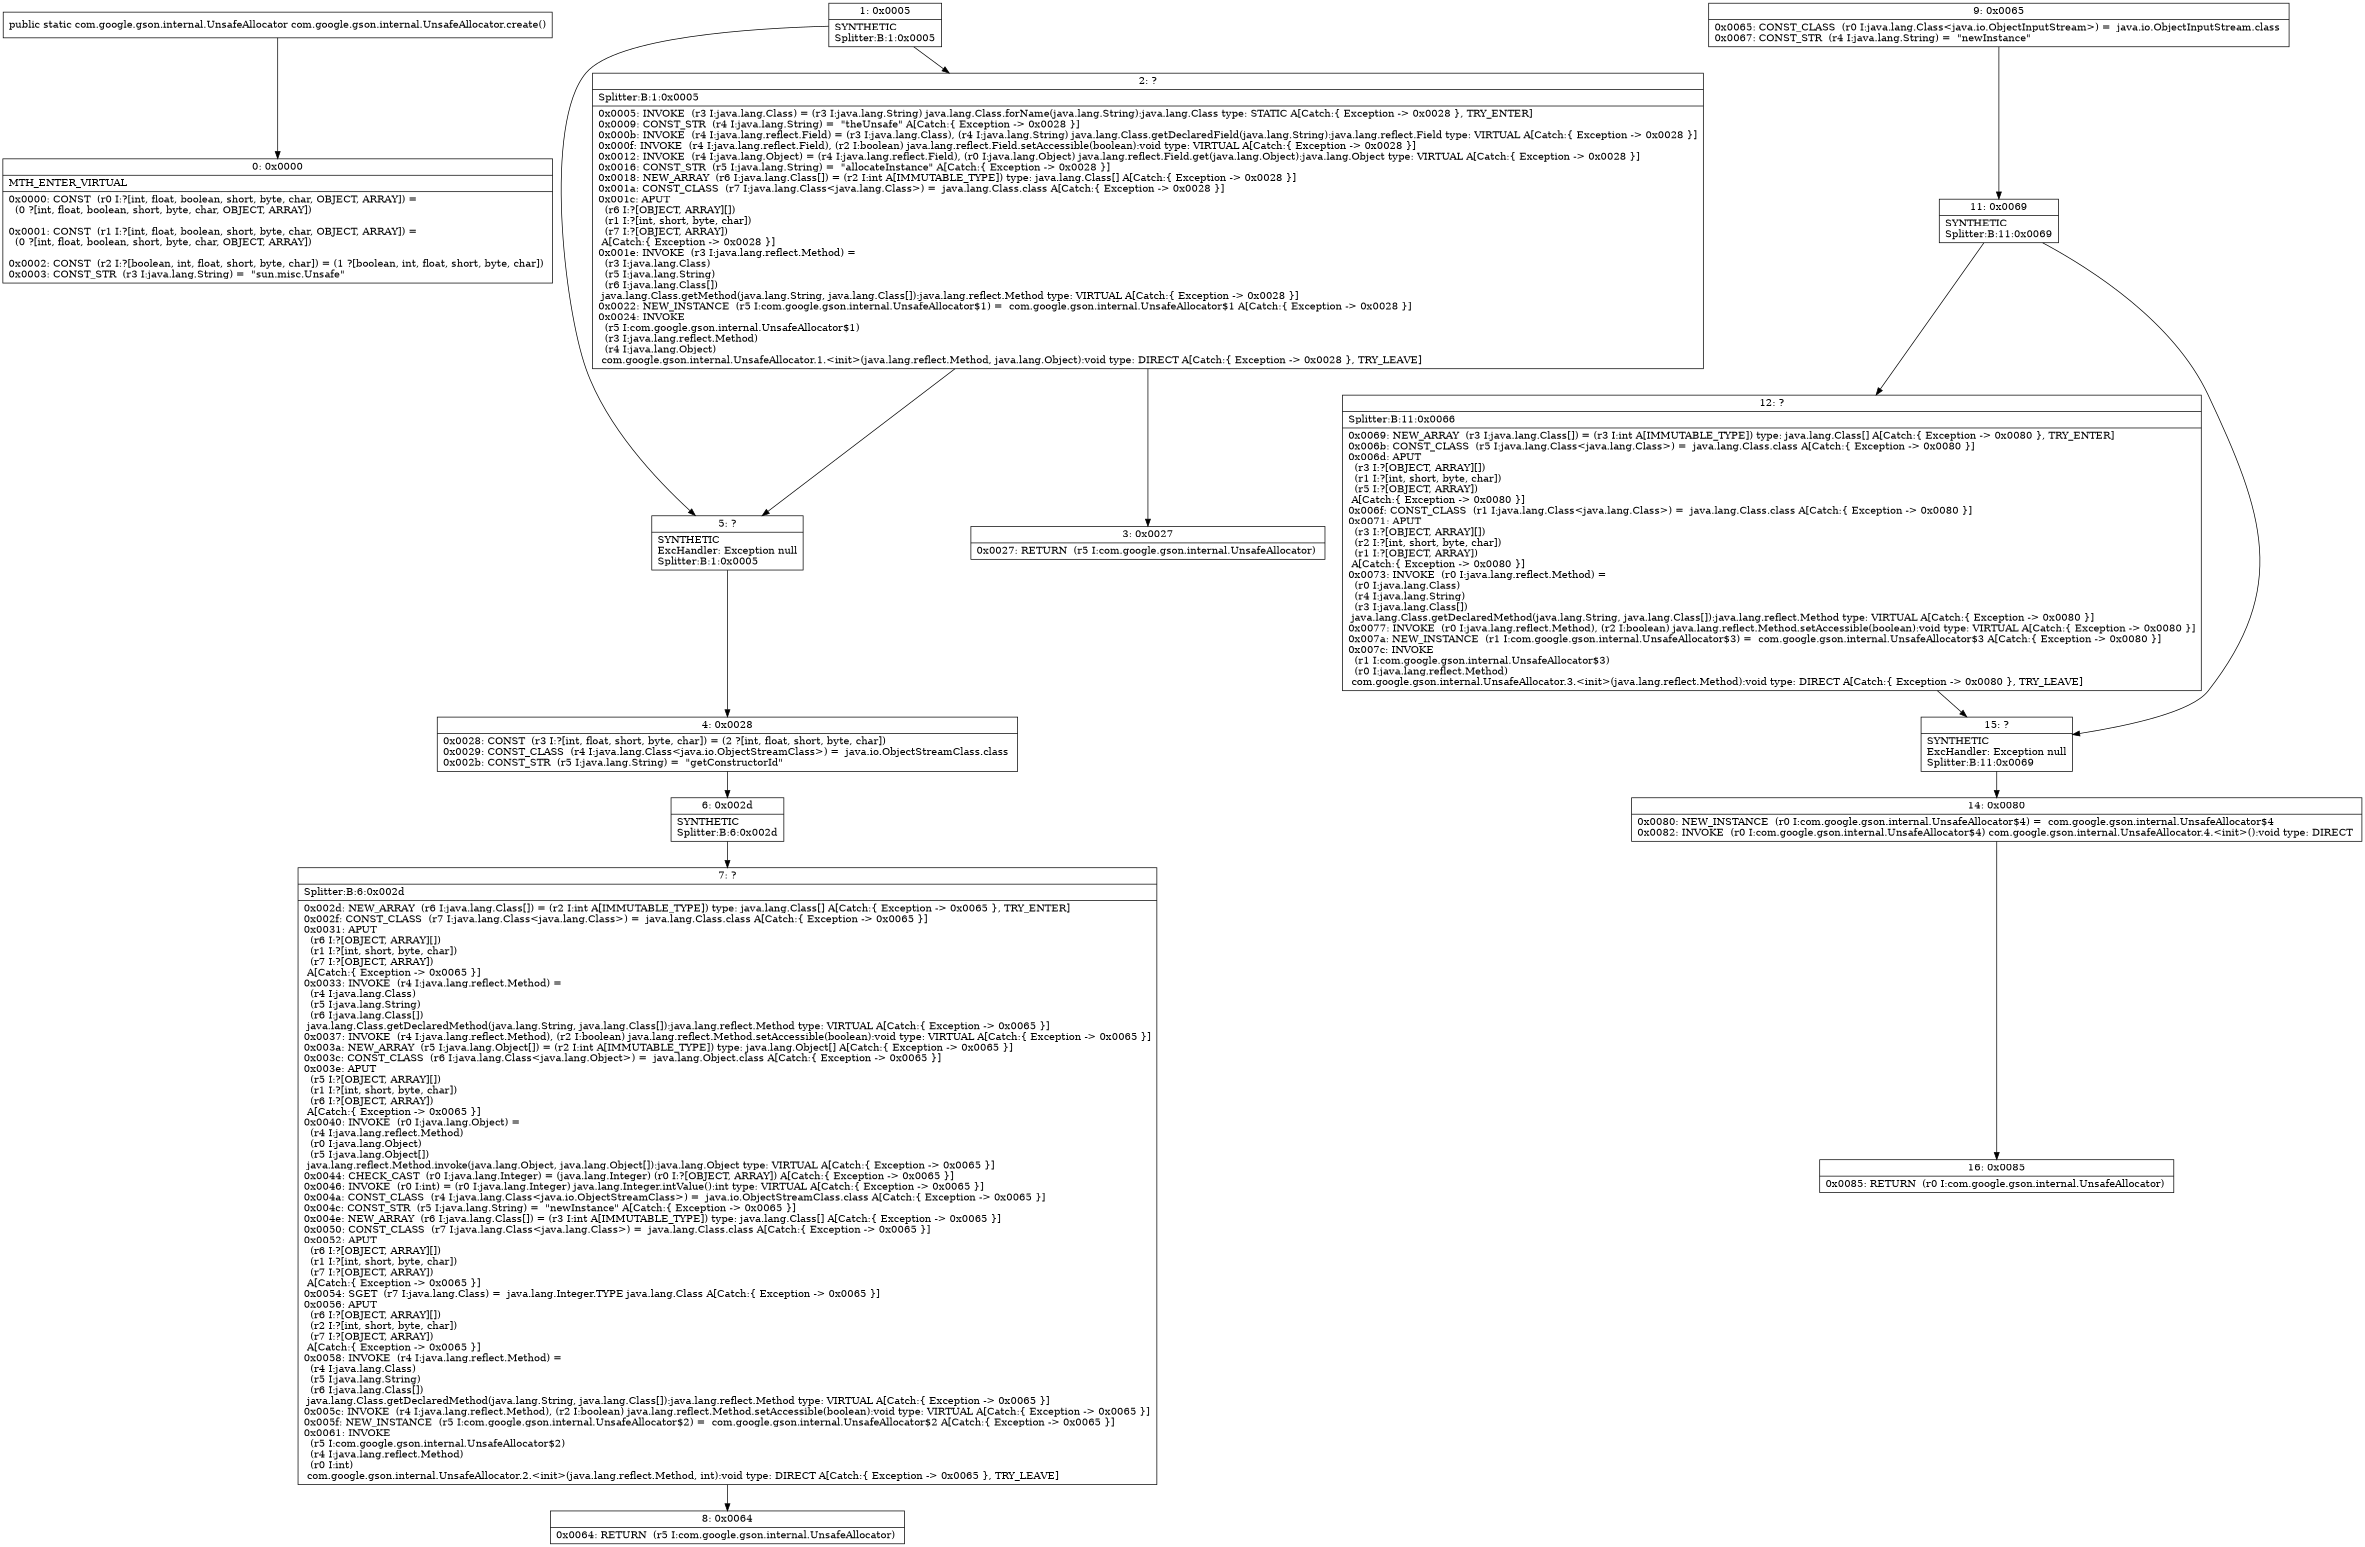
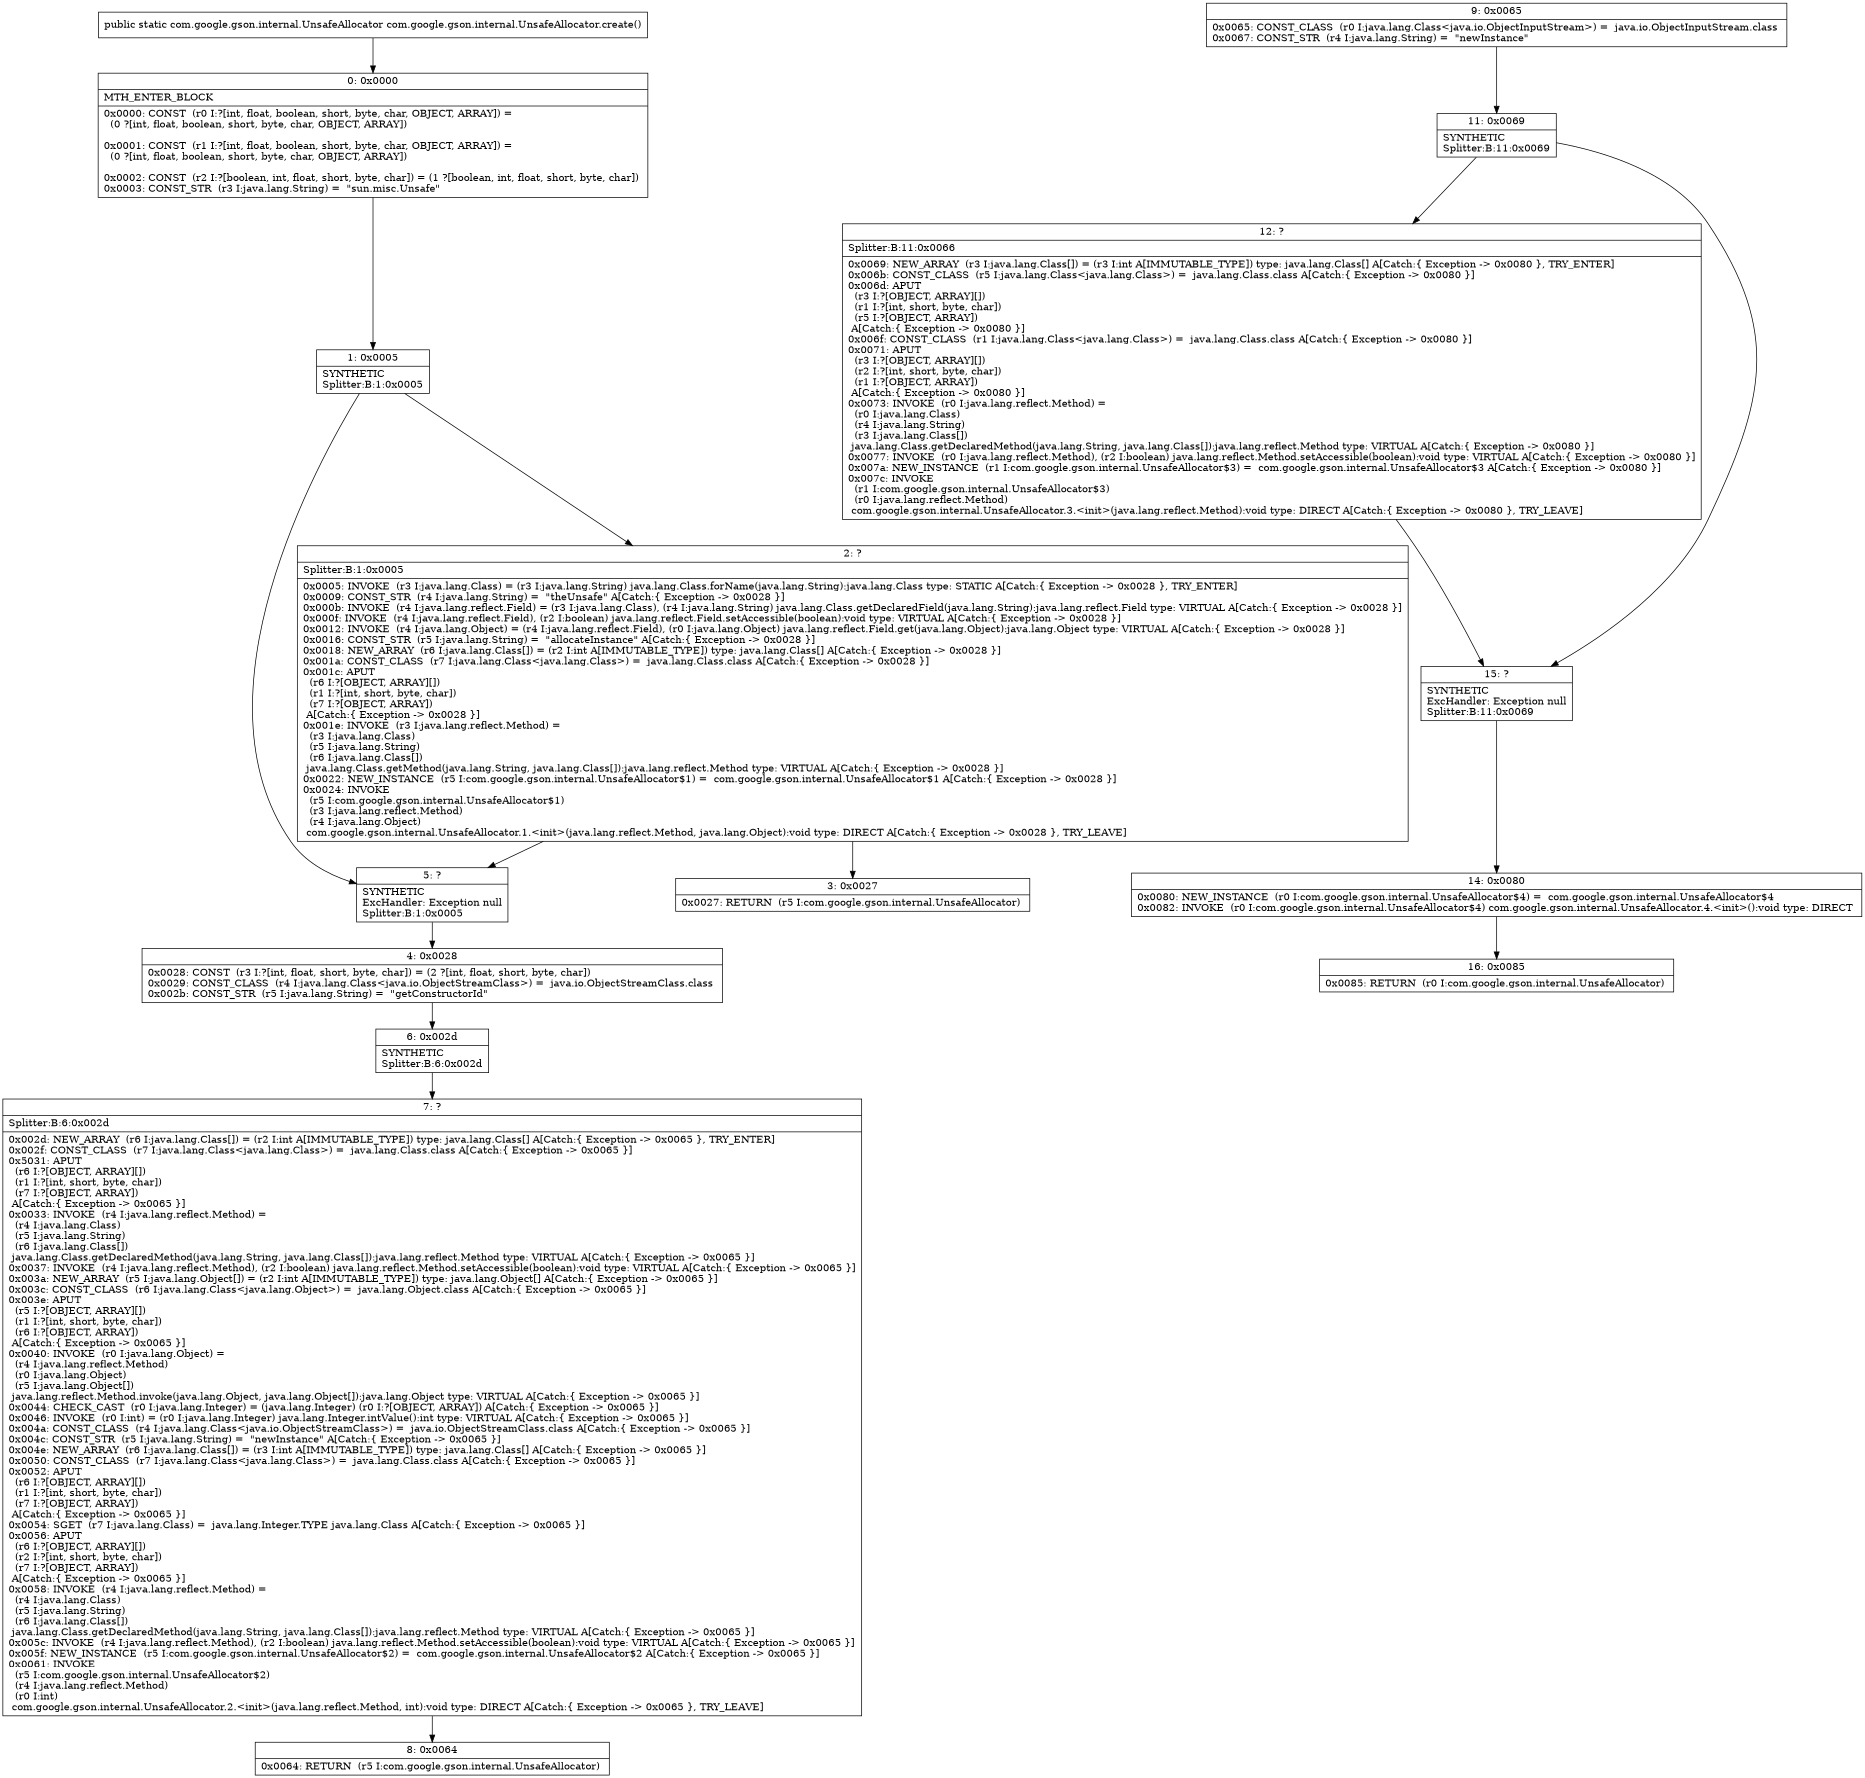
(68, 183) -> (159, 97)
none -> (373, 270)
(344, 930) -> (49, 1161)
